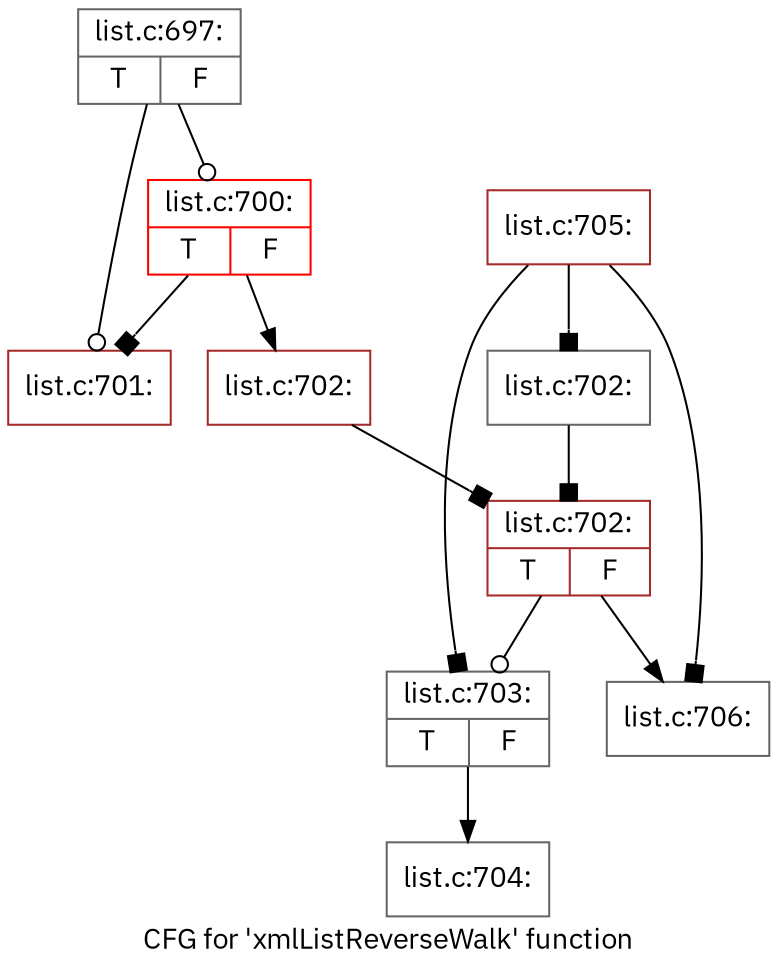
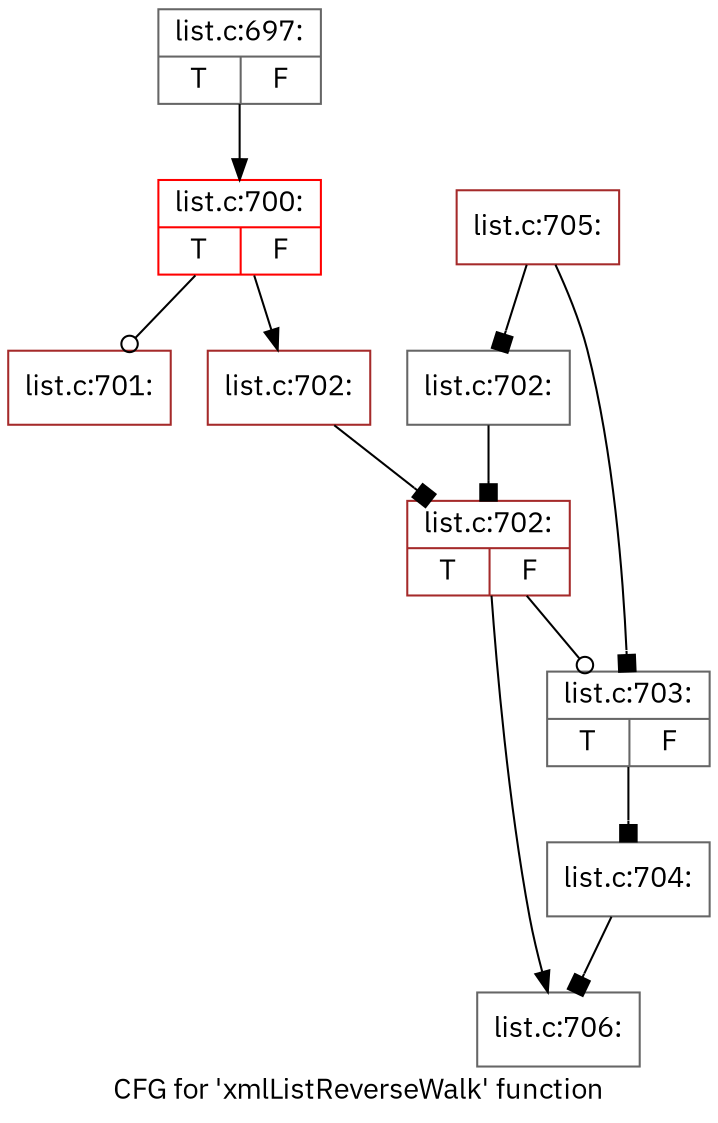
(191, 134) -> (240, 132)
(120, 218) -> none
(162, 305) -> (165, 307)
(695, 451) -> (598, 945)
(468, 794) -> (628, 794)
